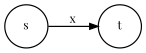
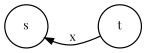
(69, 26) -> (77, 44)
